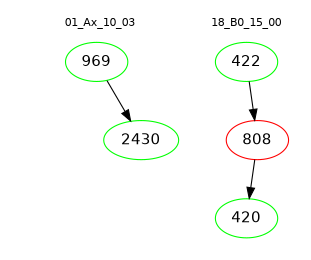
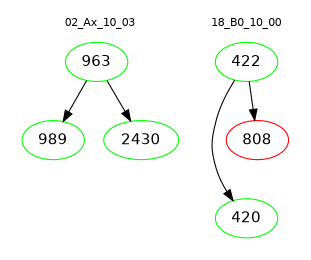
(100, 23) -> (100, 23)
(247, 23) -> (247, 23)
(97, 62) -> (97, 62)
none -> (53, 140)
(253, 174) -> (213, 135)
